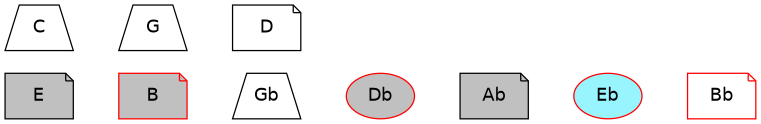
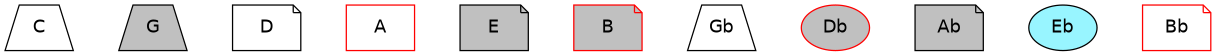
(153, 28) -> (153, 28)
none -> (380, 28)
(608, 96) -> (1063, 28)
